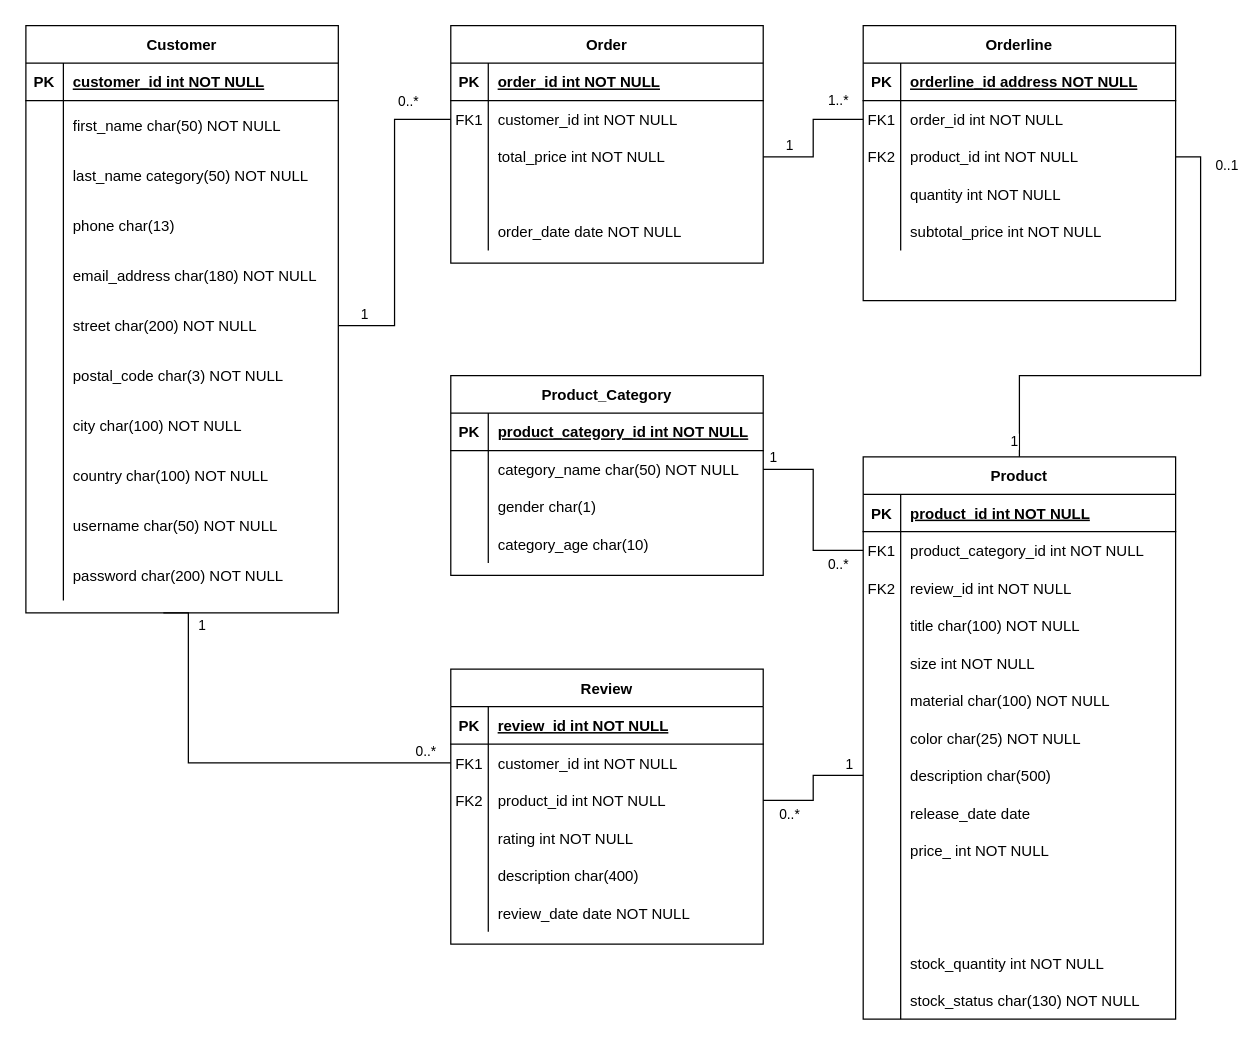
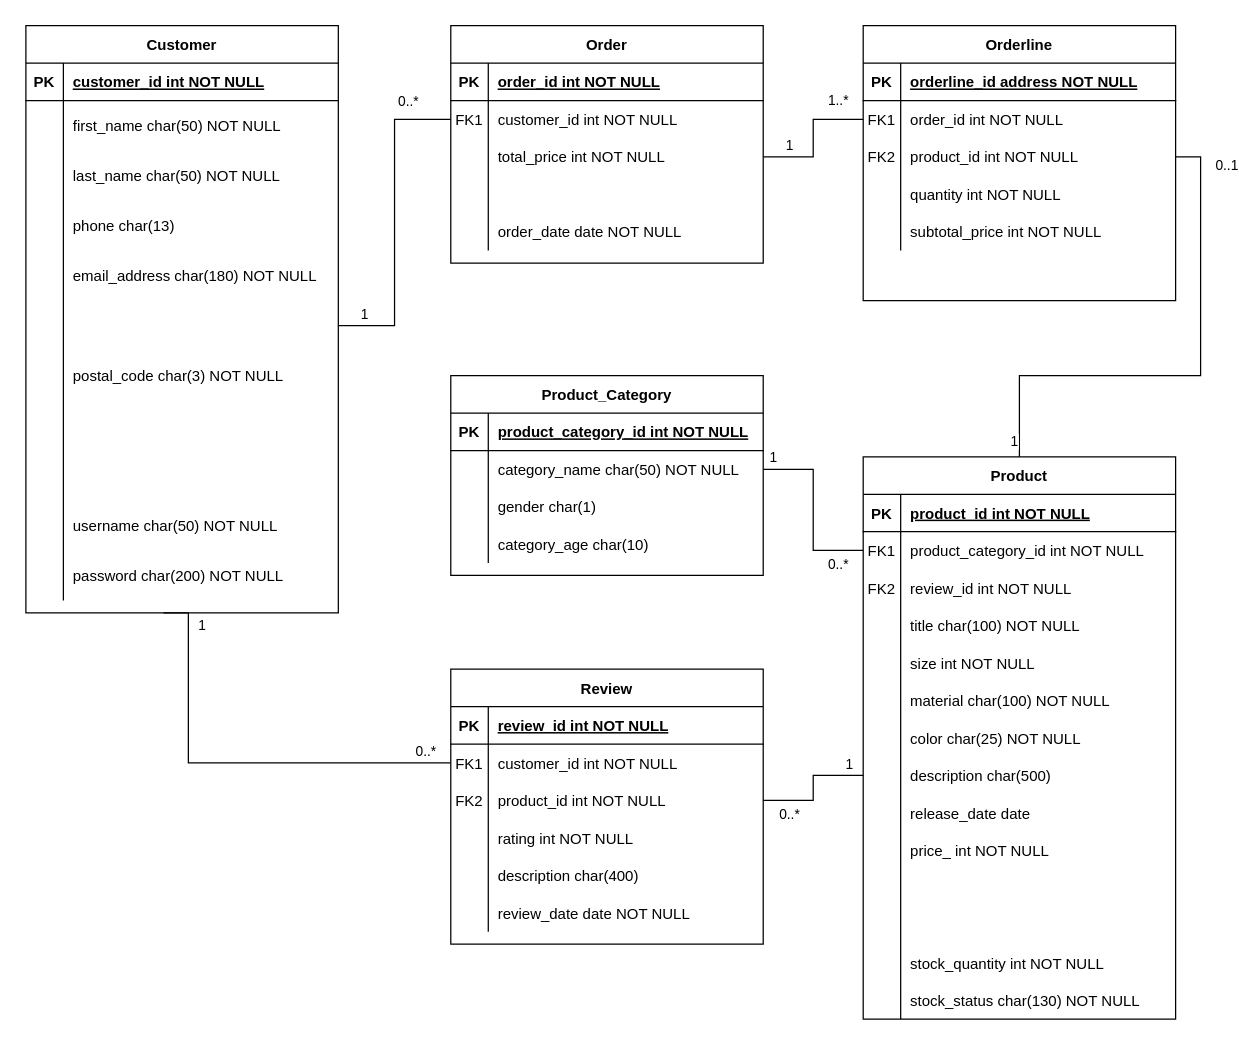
(195, 176) -> (178, 176)
(201, 326) -> none
(201, 426) -> none
(201, 476) -> none
